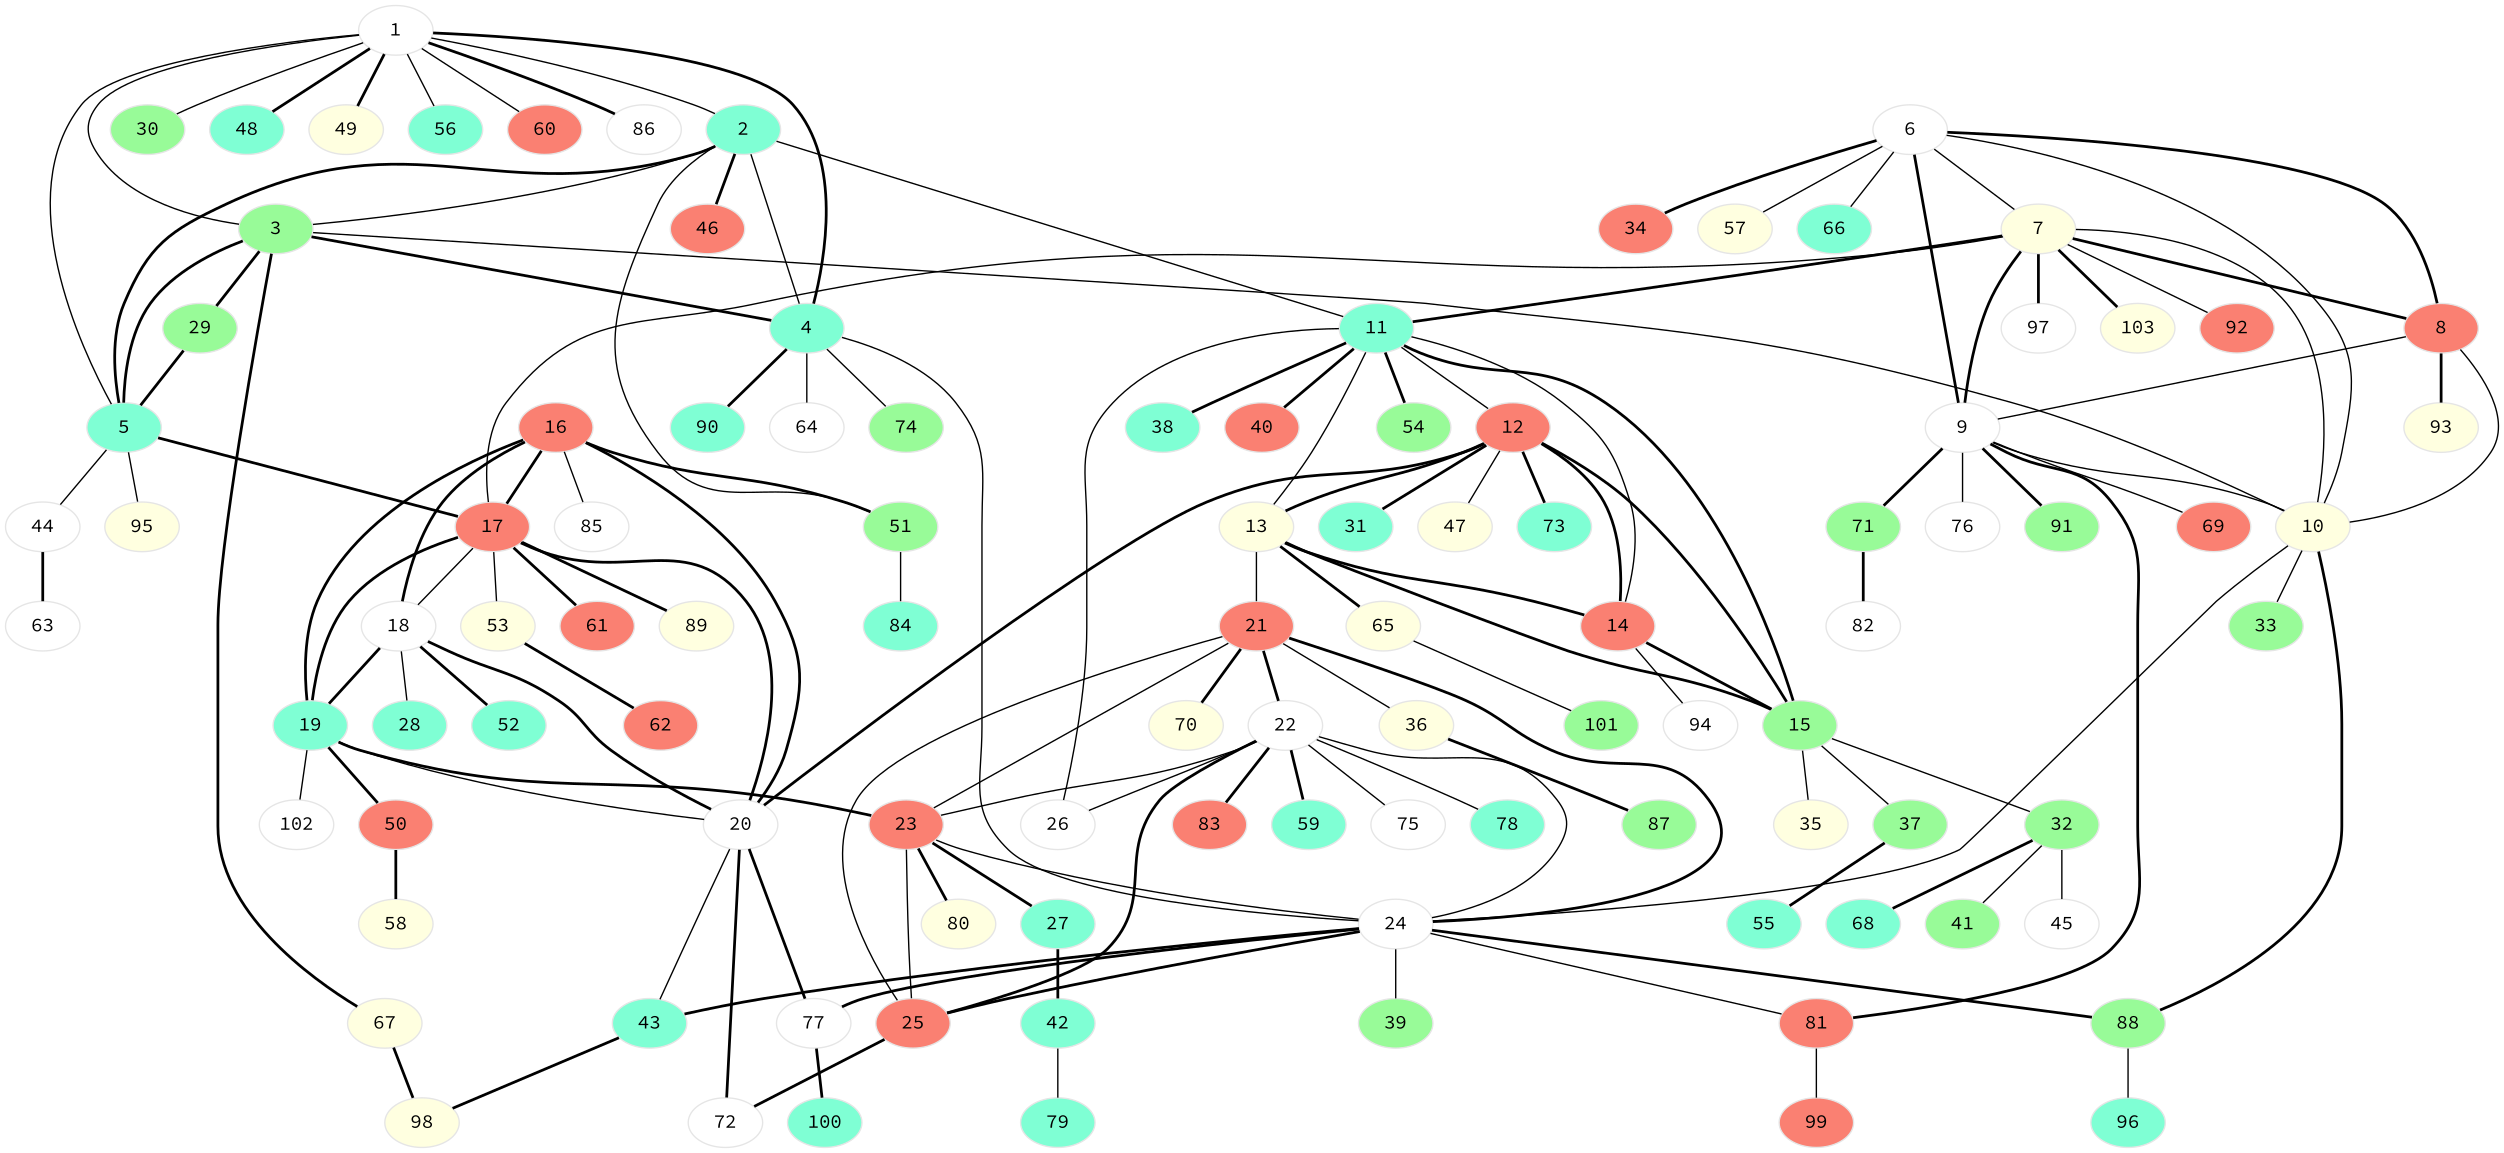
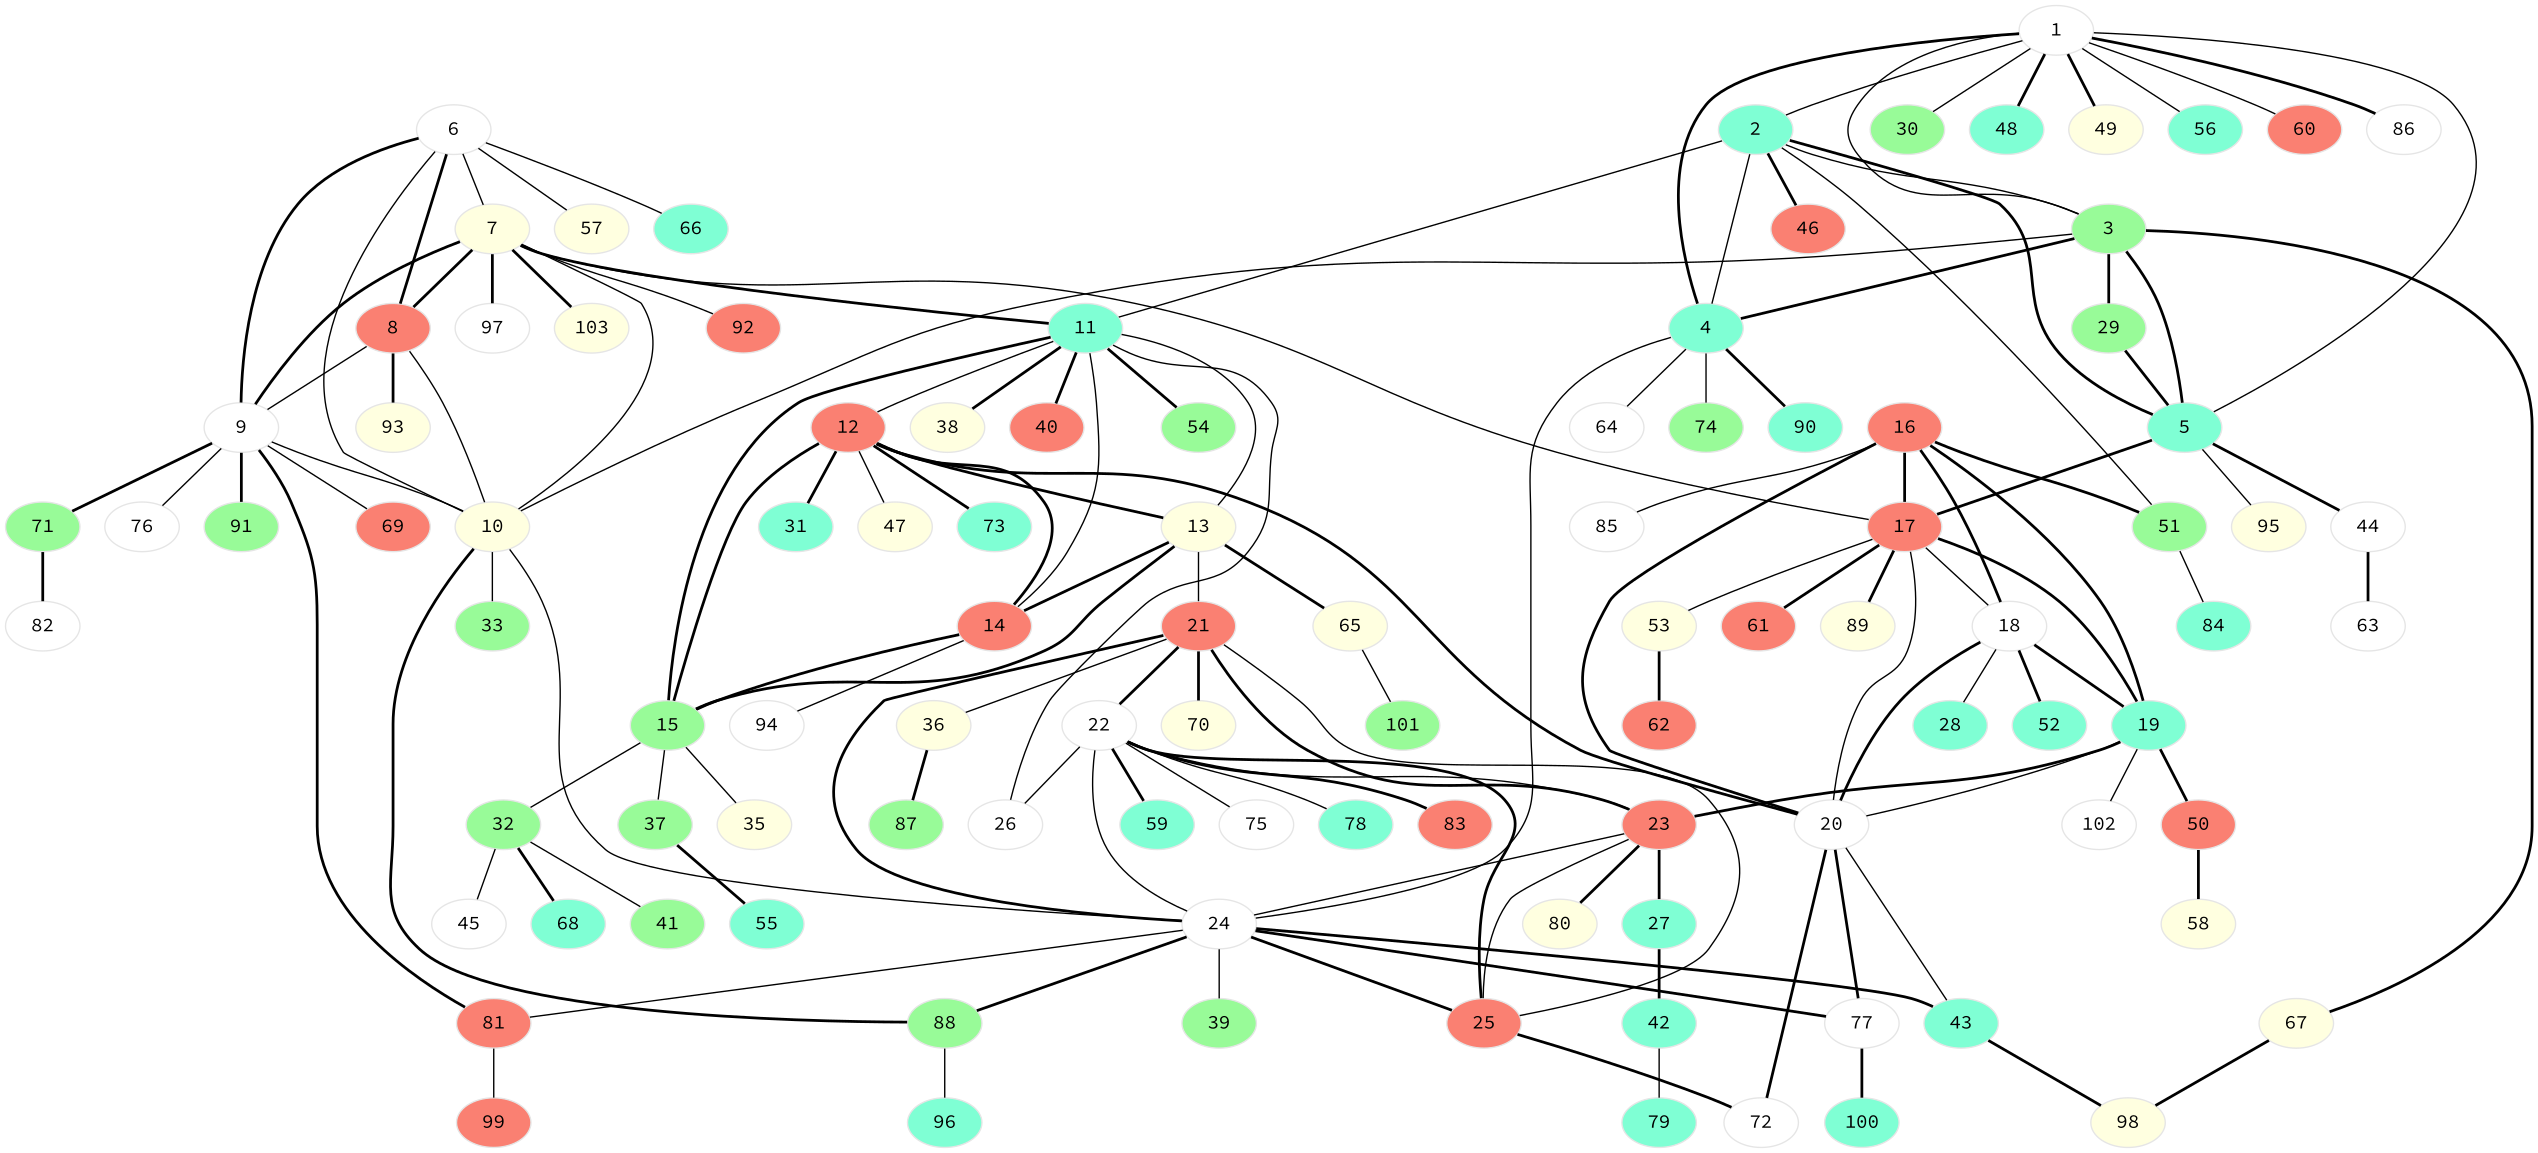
(1636, 229) -> none
(1163, 428) -> (947, 428)
(83, 477) -> (2276, 477)
(734, 589) -> (1884, 677)
(1088, 721) -> (1308, 751)
